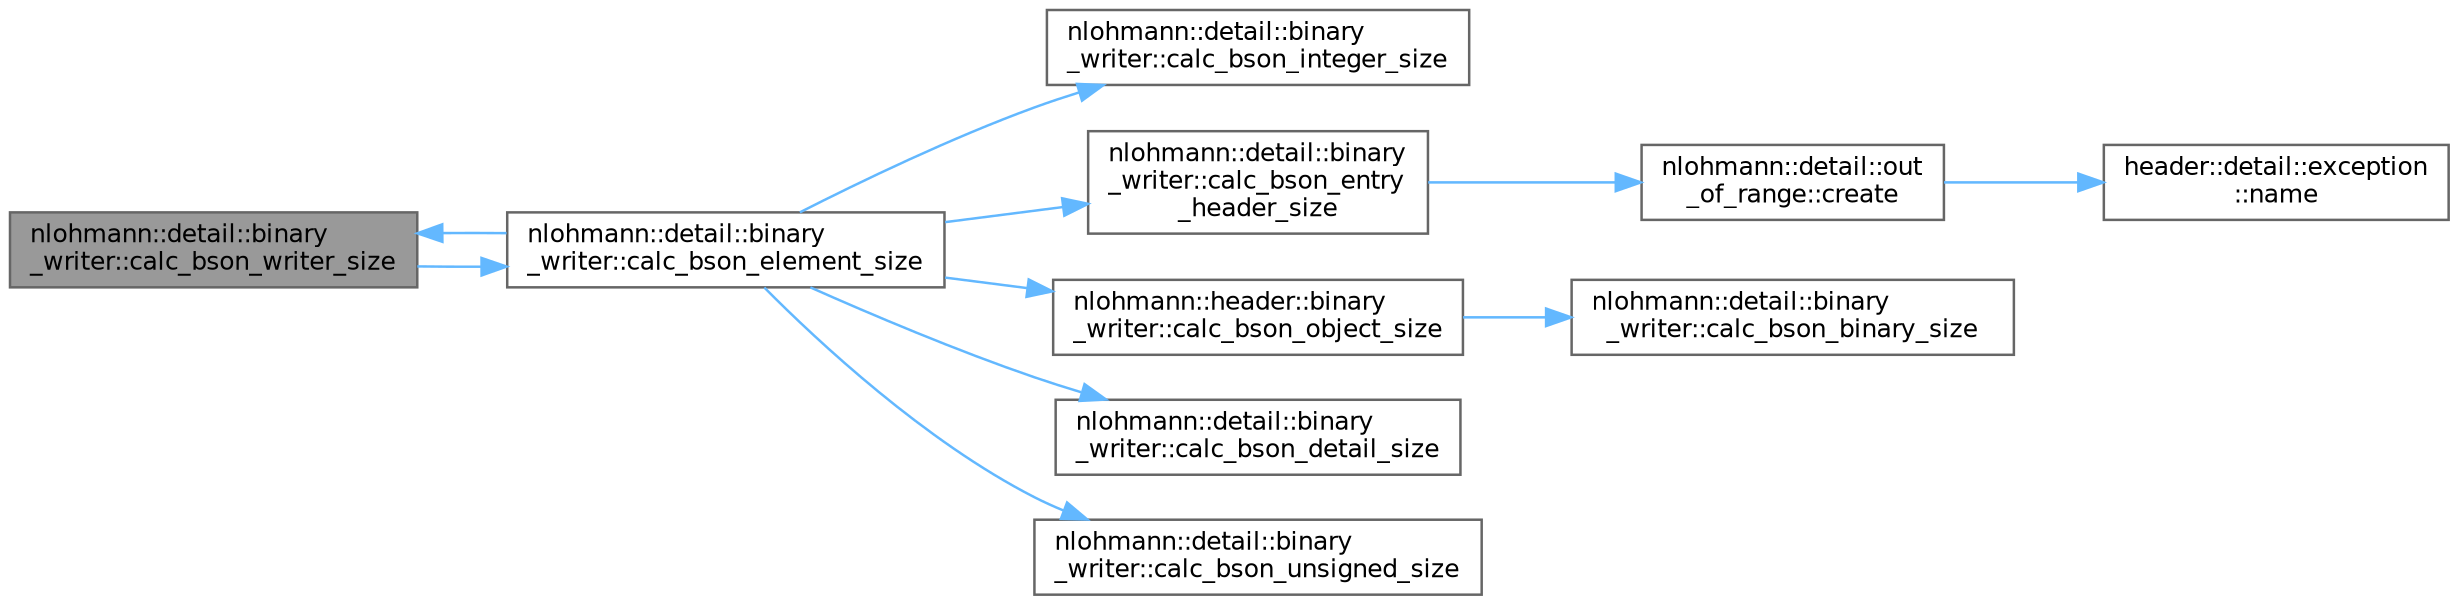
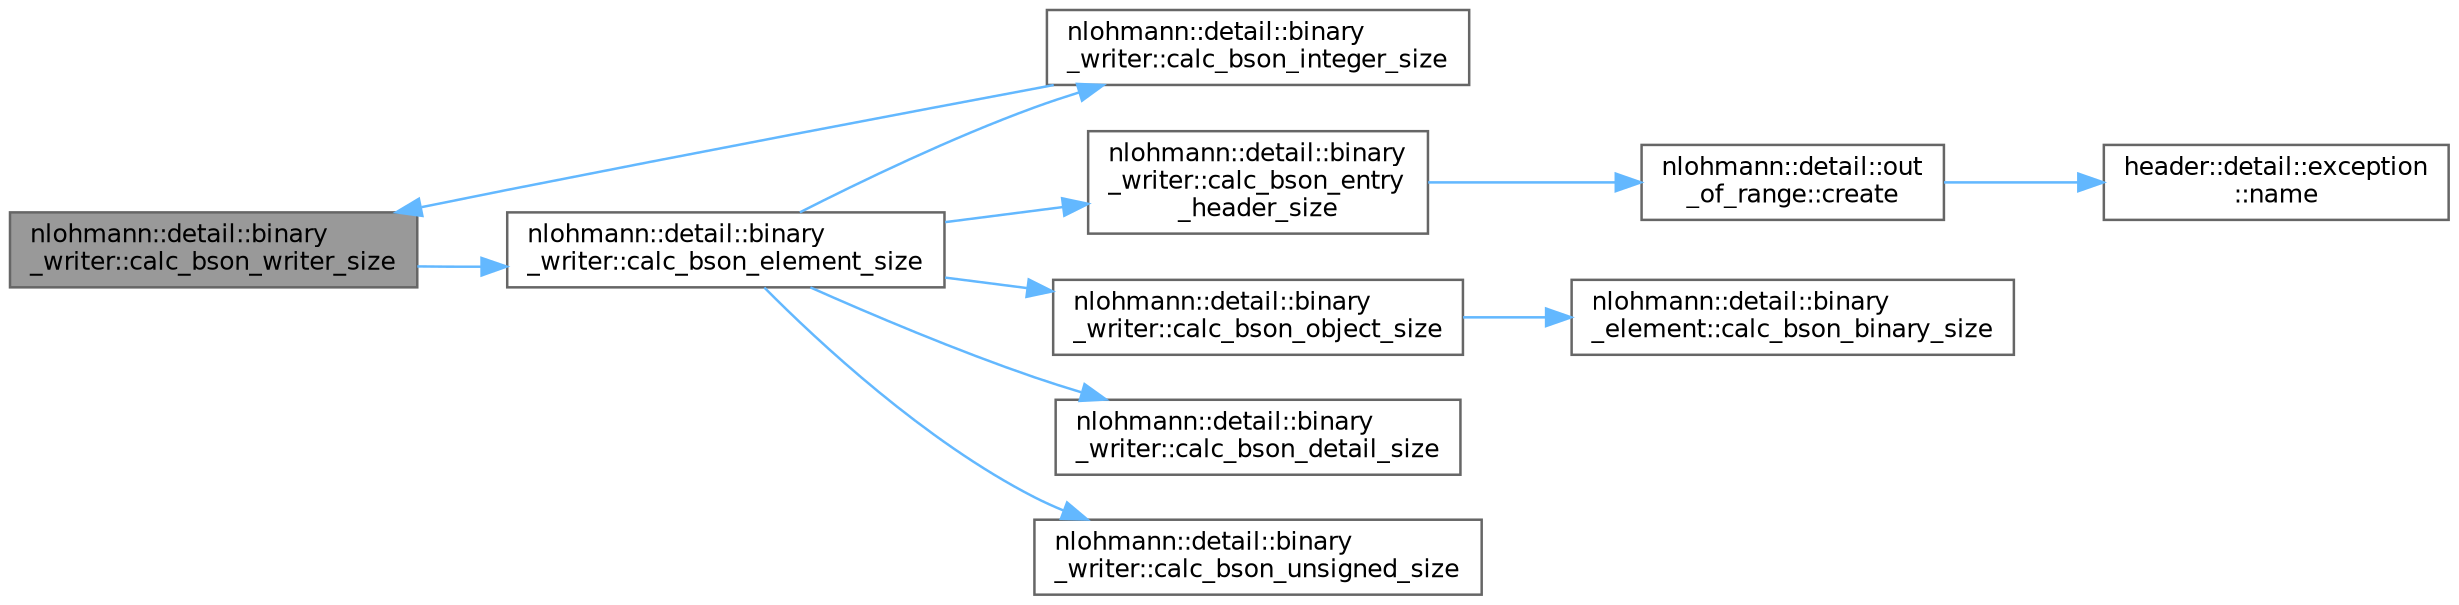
(475, 233) -> (737, 145)
(1258, 317) -> (1258, 317)
(1793, 317) -> (1793, 317)
